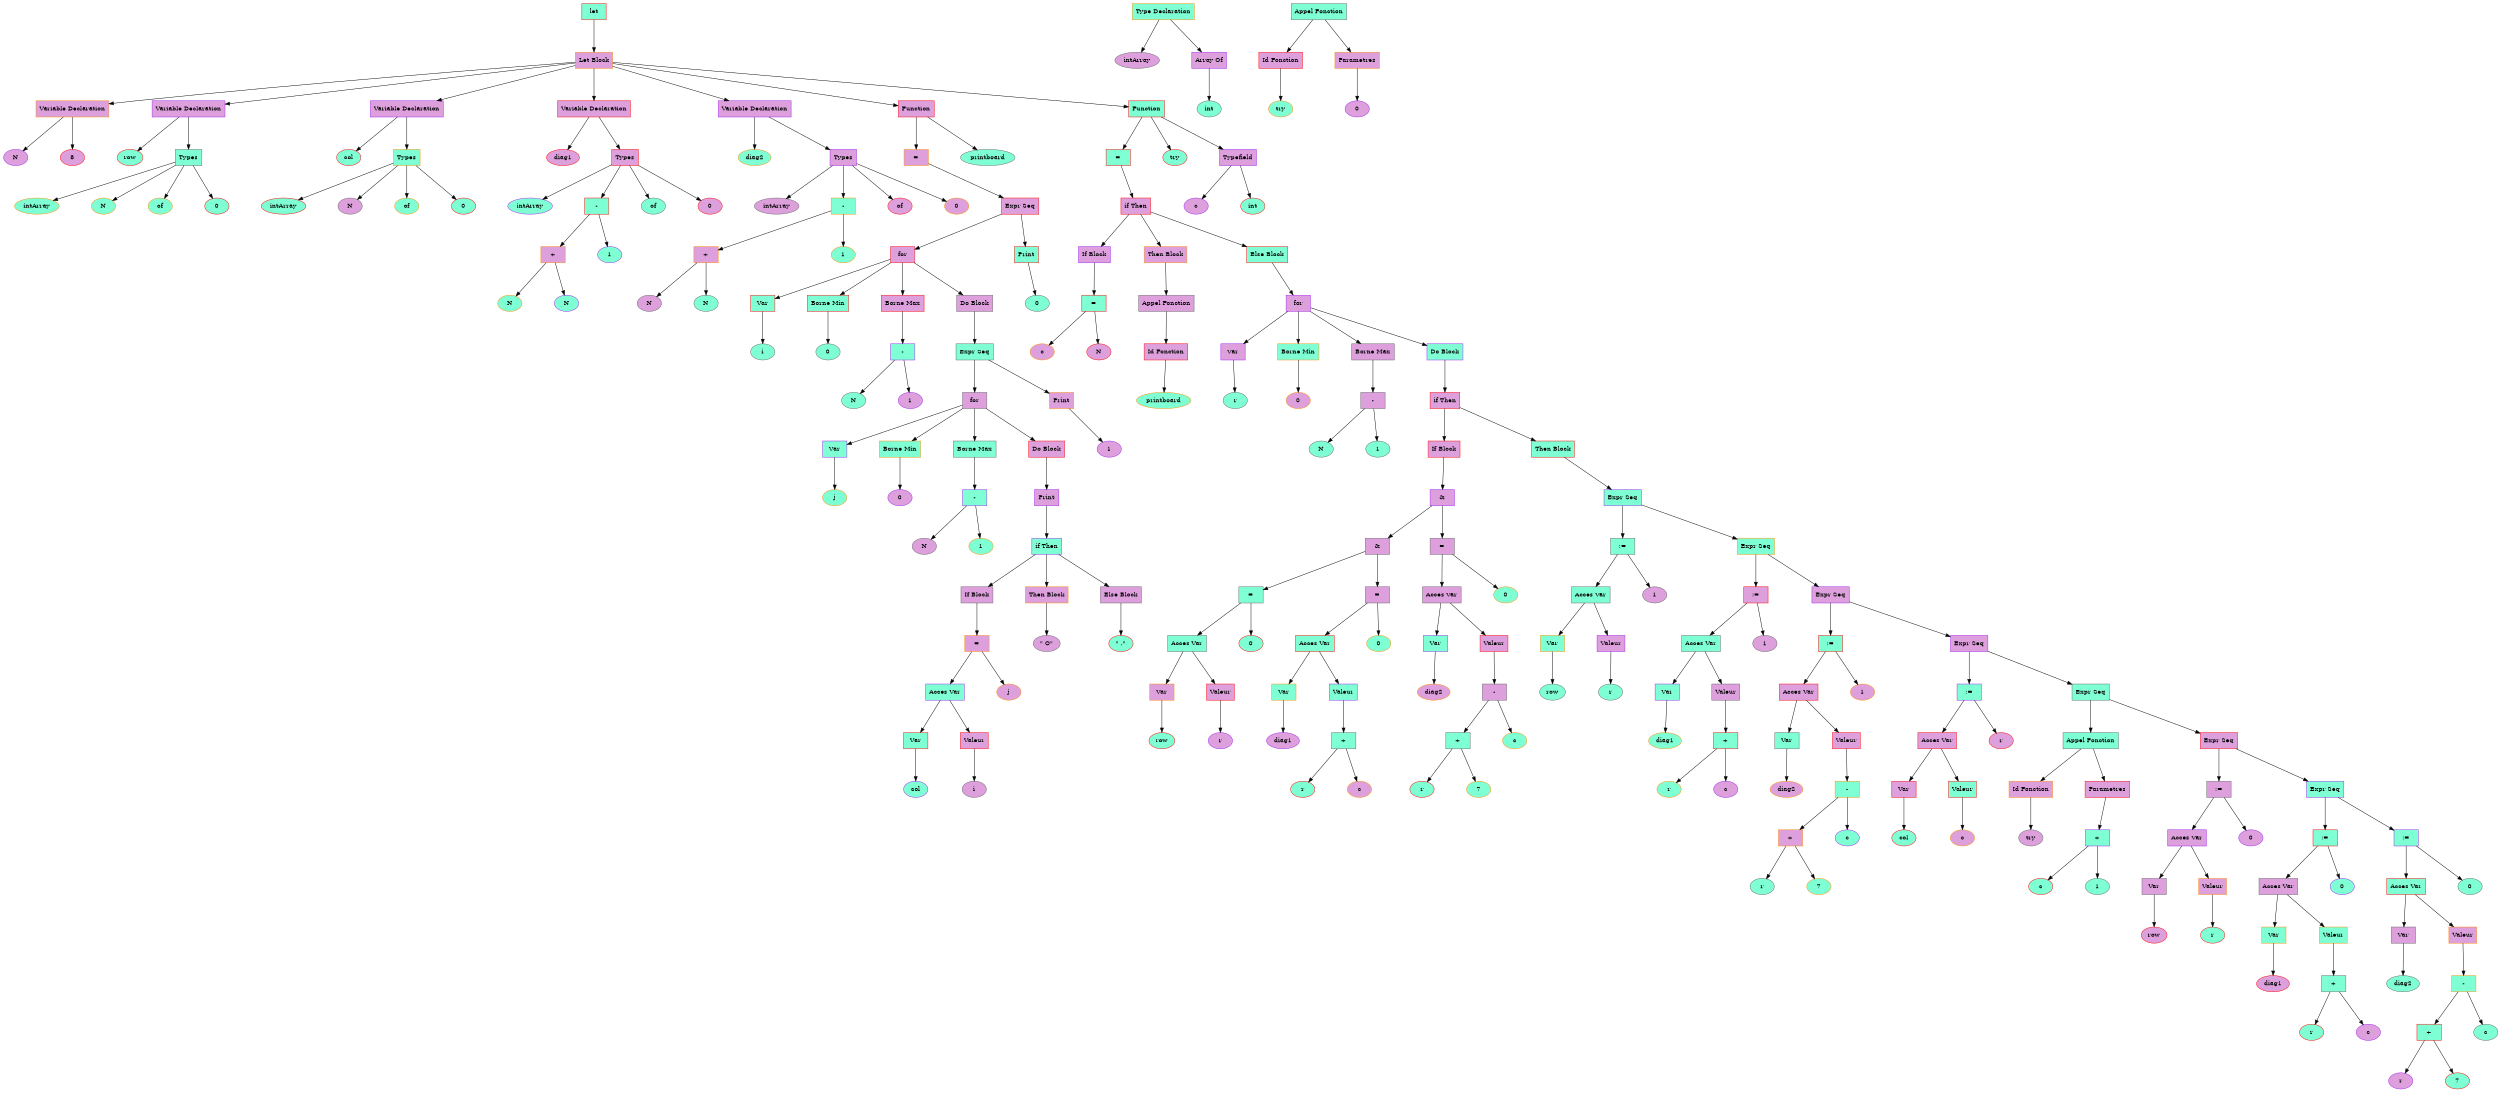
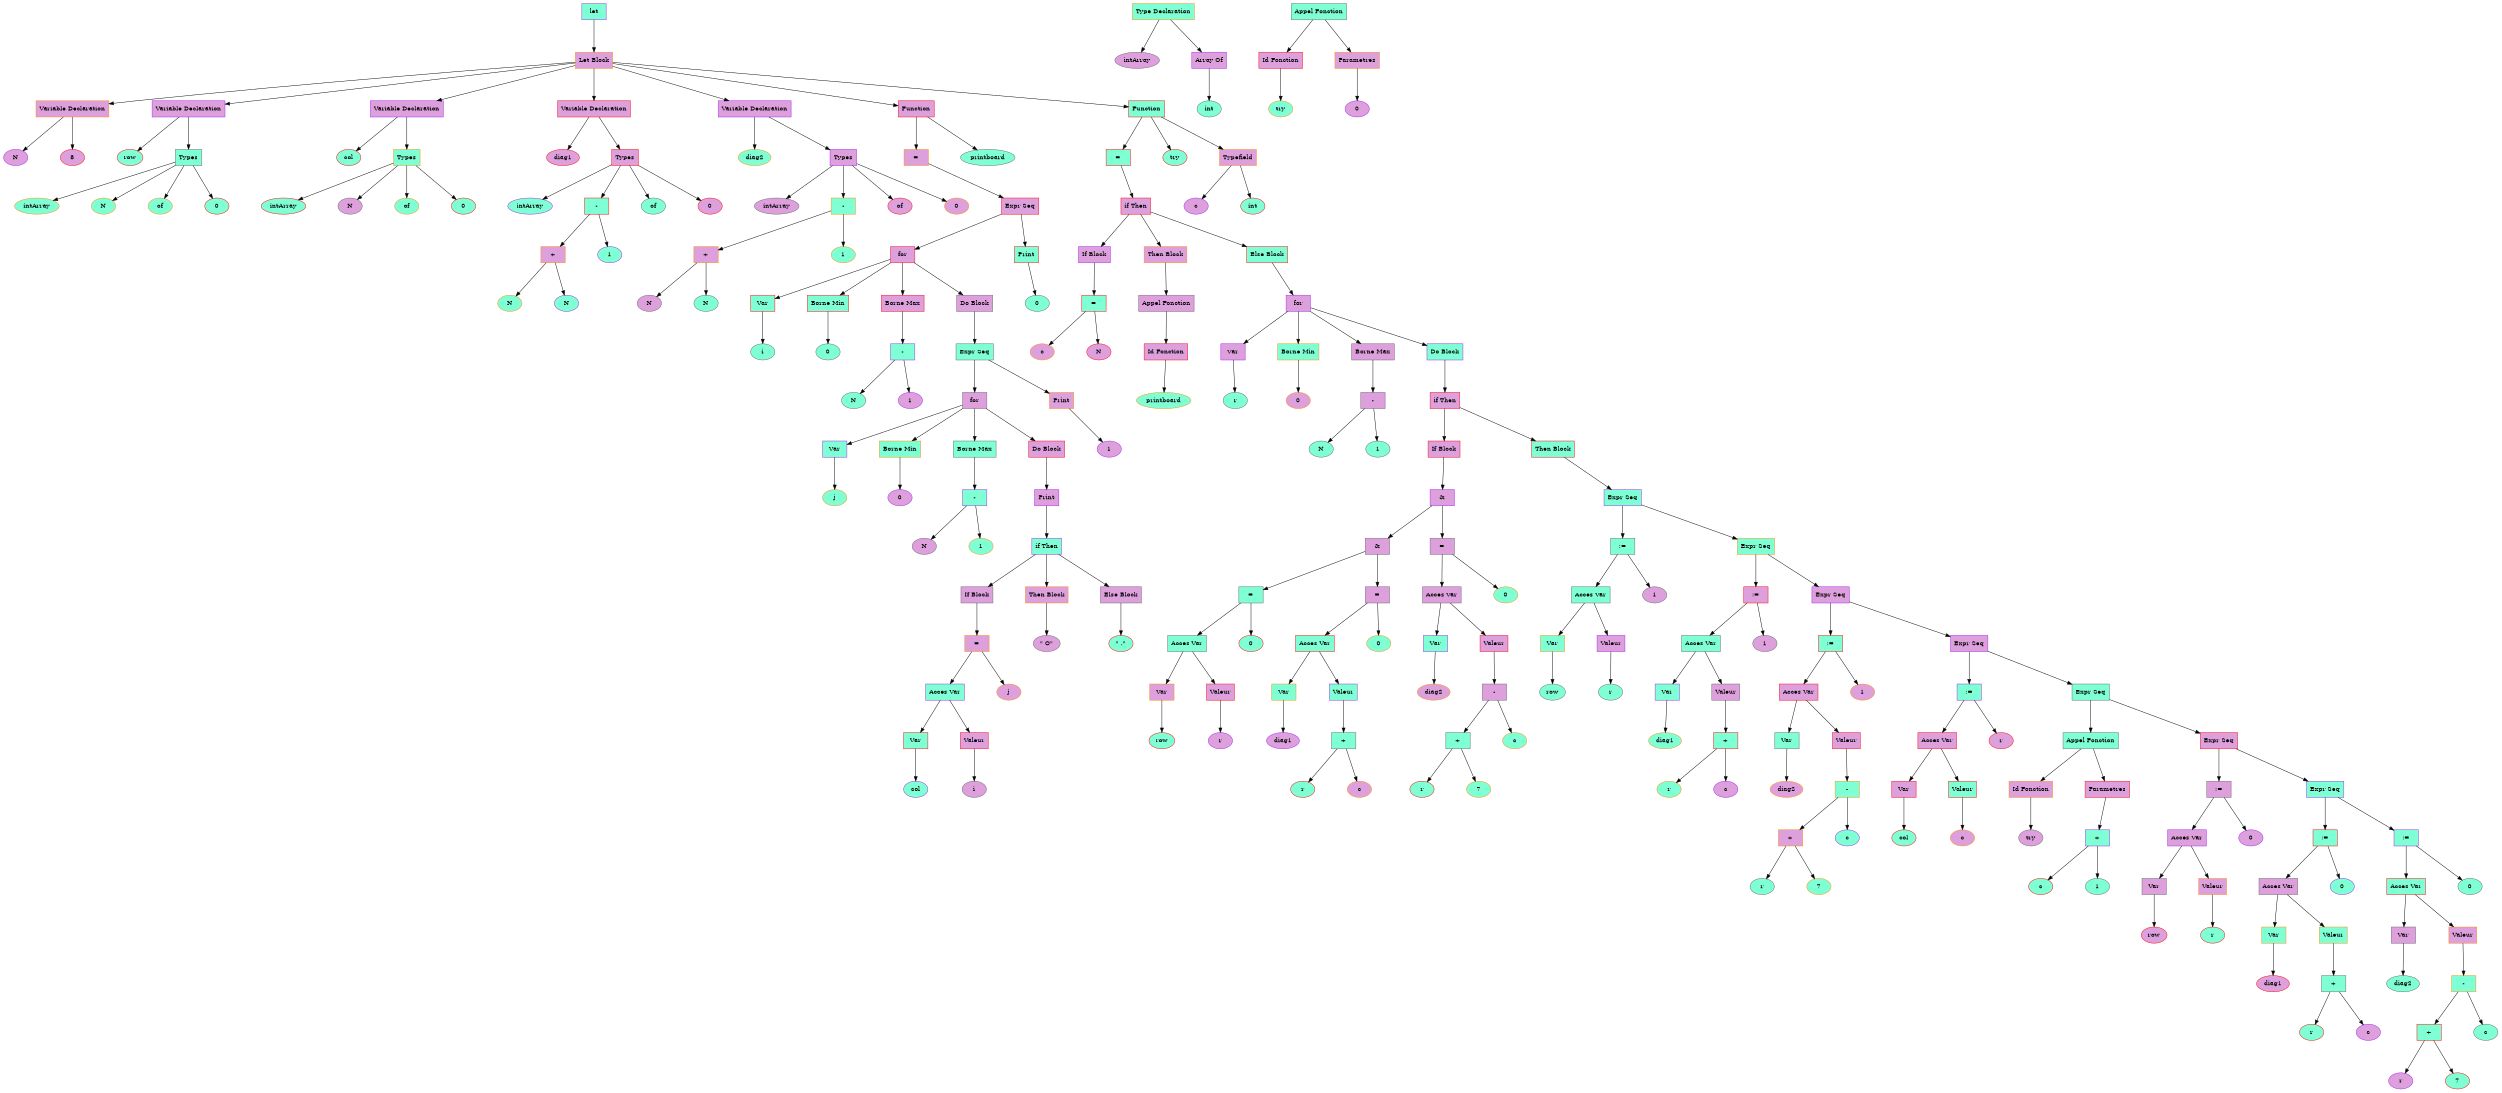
(594, 12) -> (594, 12)
(1238, 157) -> (1238, 157)
